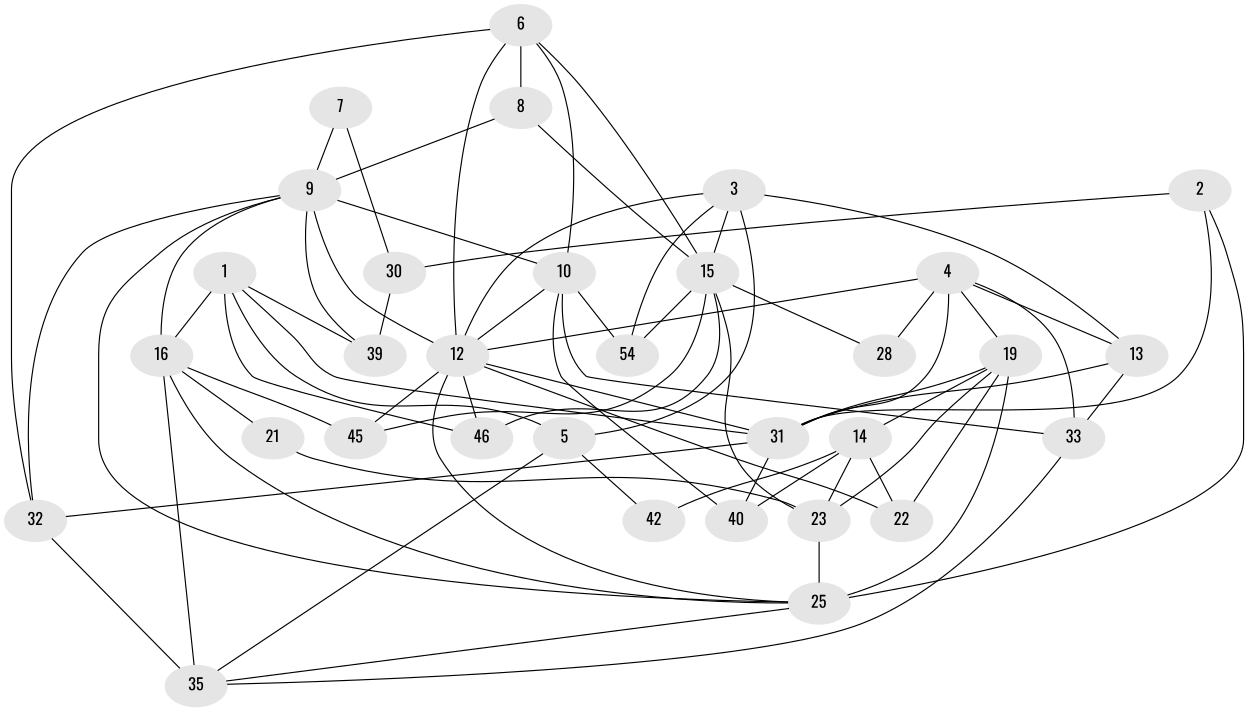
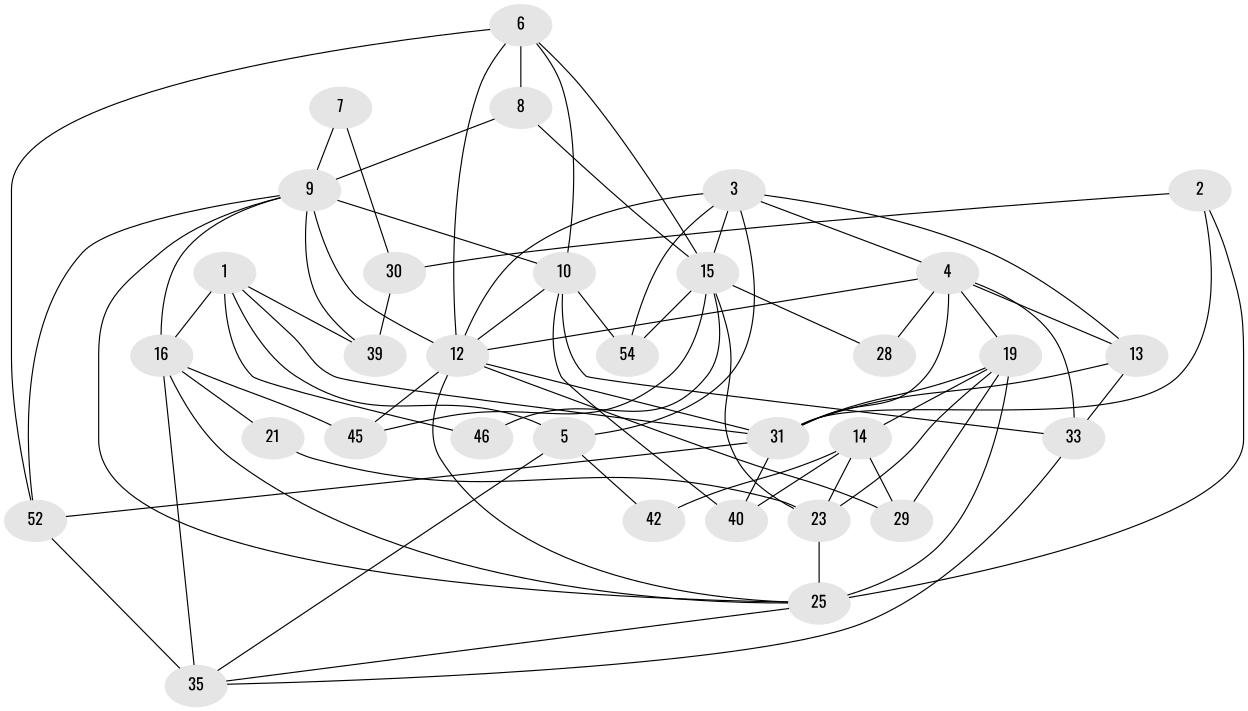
none -> (841, 232)
(468, 391) -> none
(36, 521) -> (36, 521)
(902, 521) -> (902, 521)
